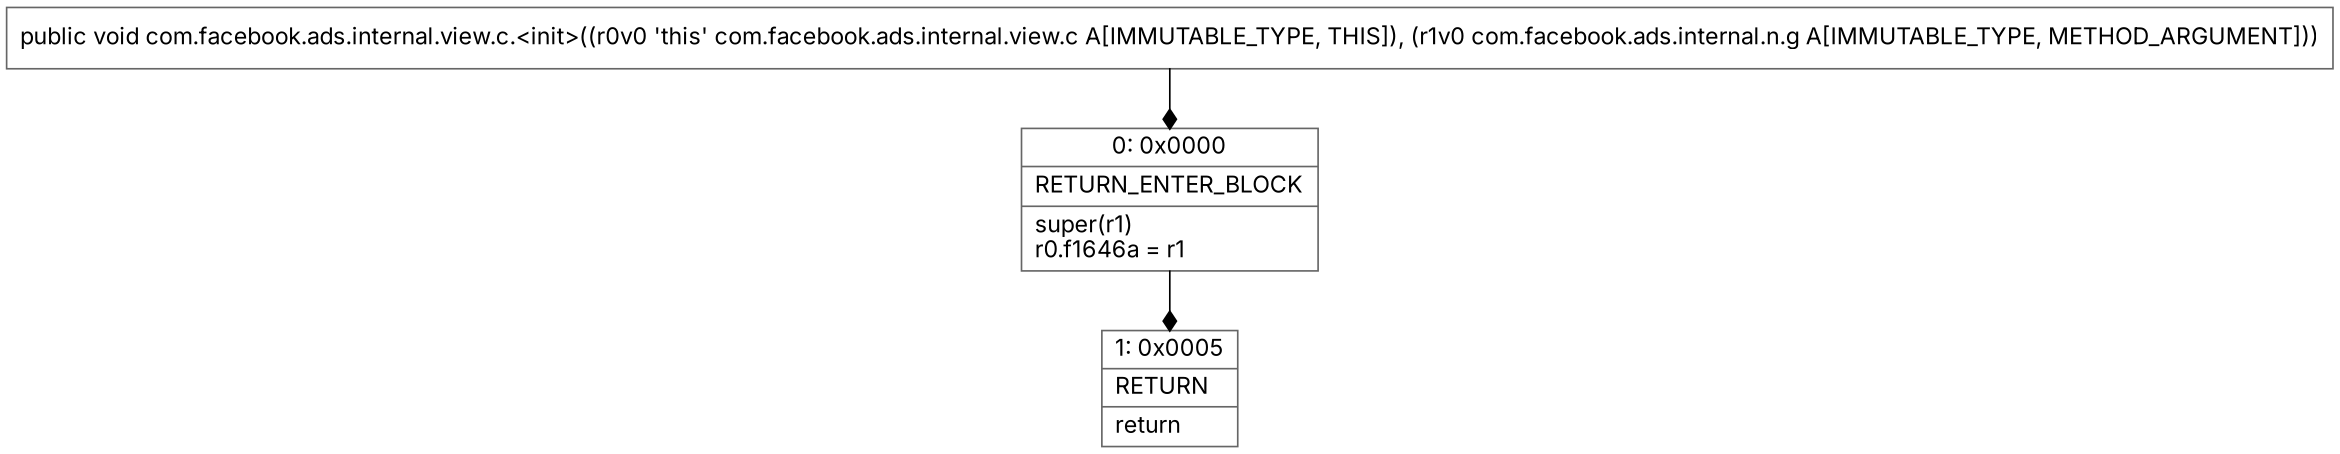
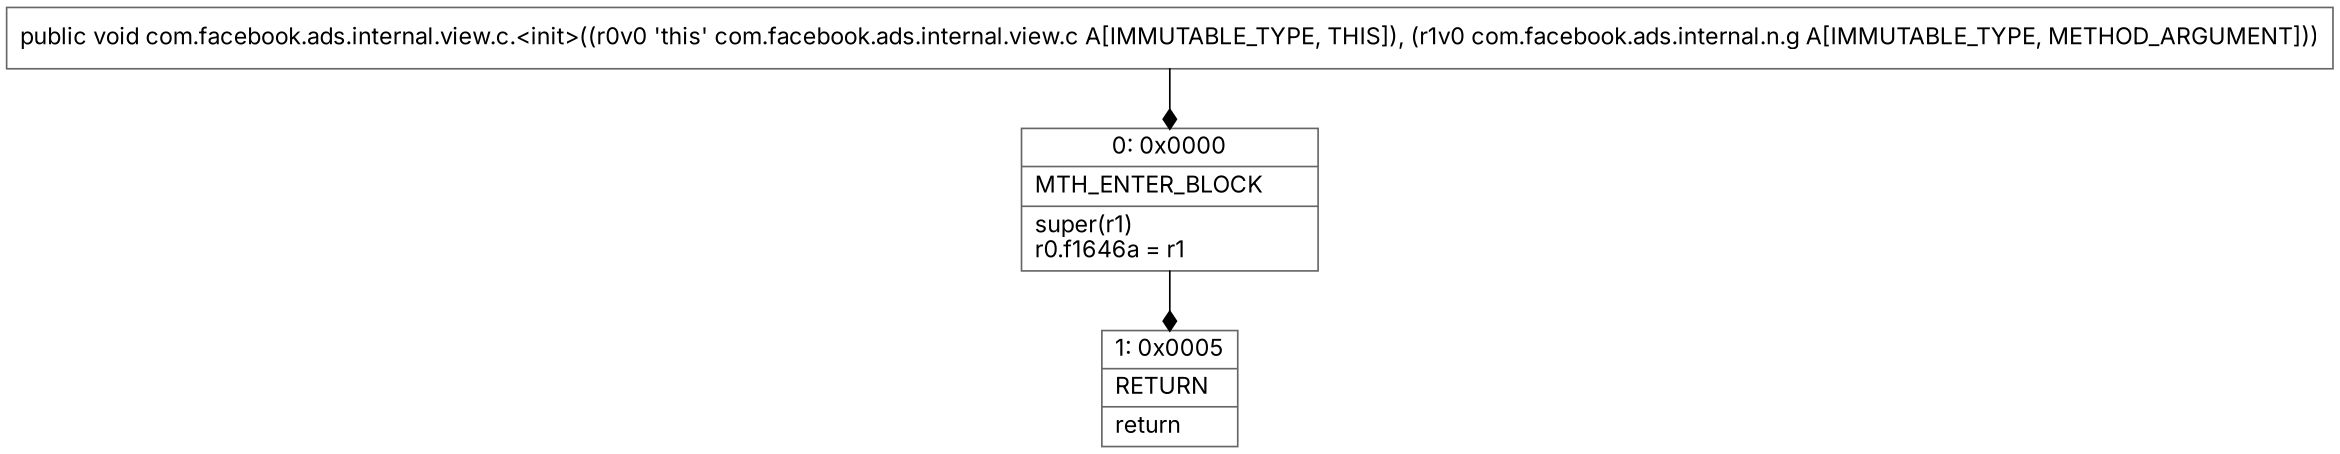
(1170, 186) -> (1150, 186)
